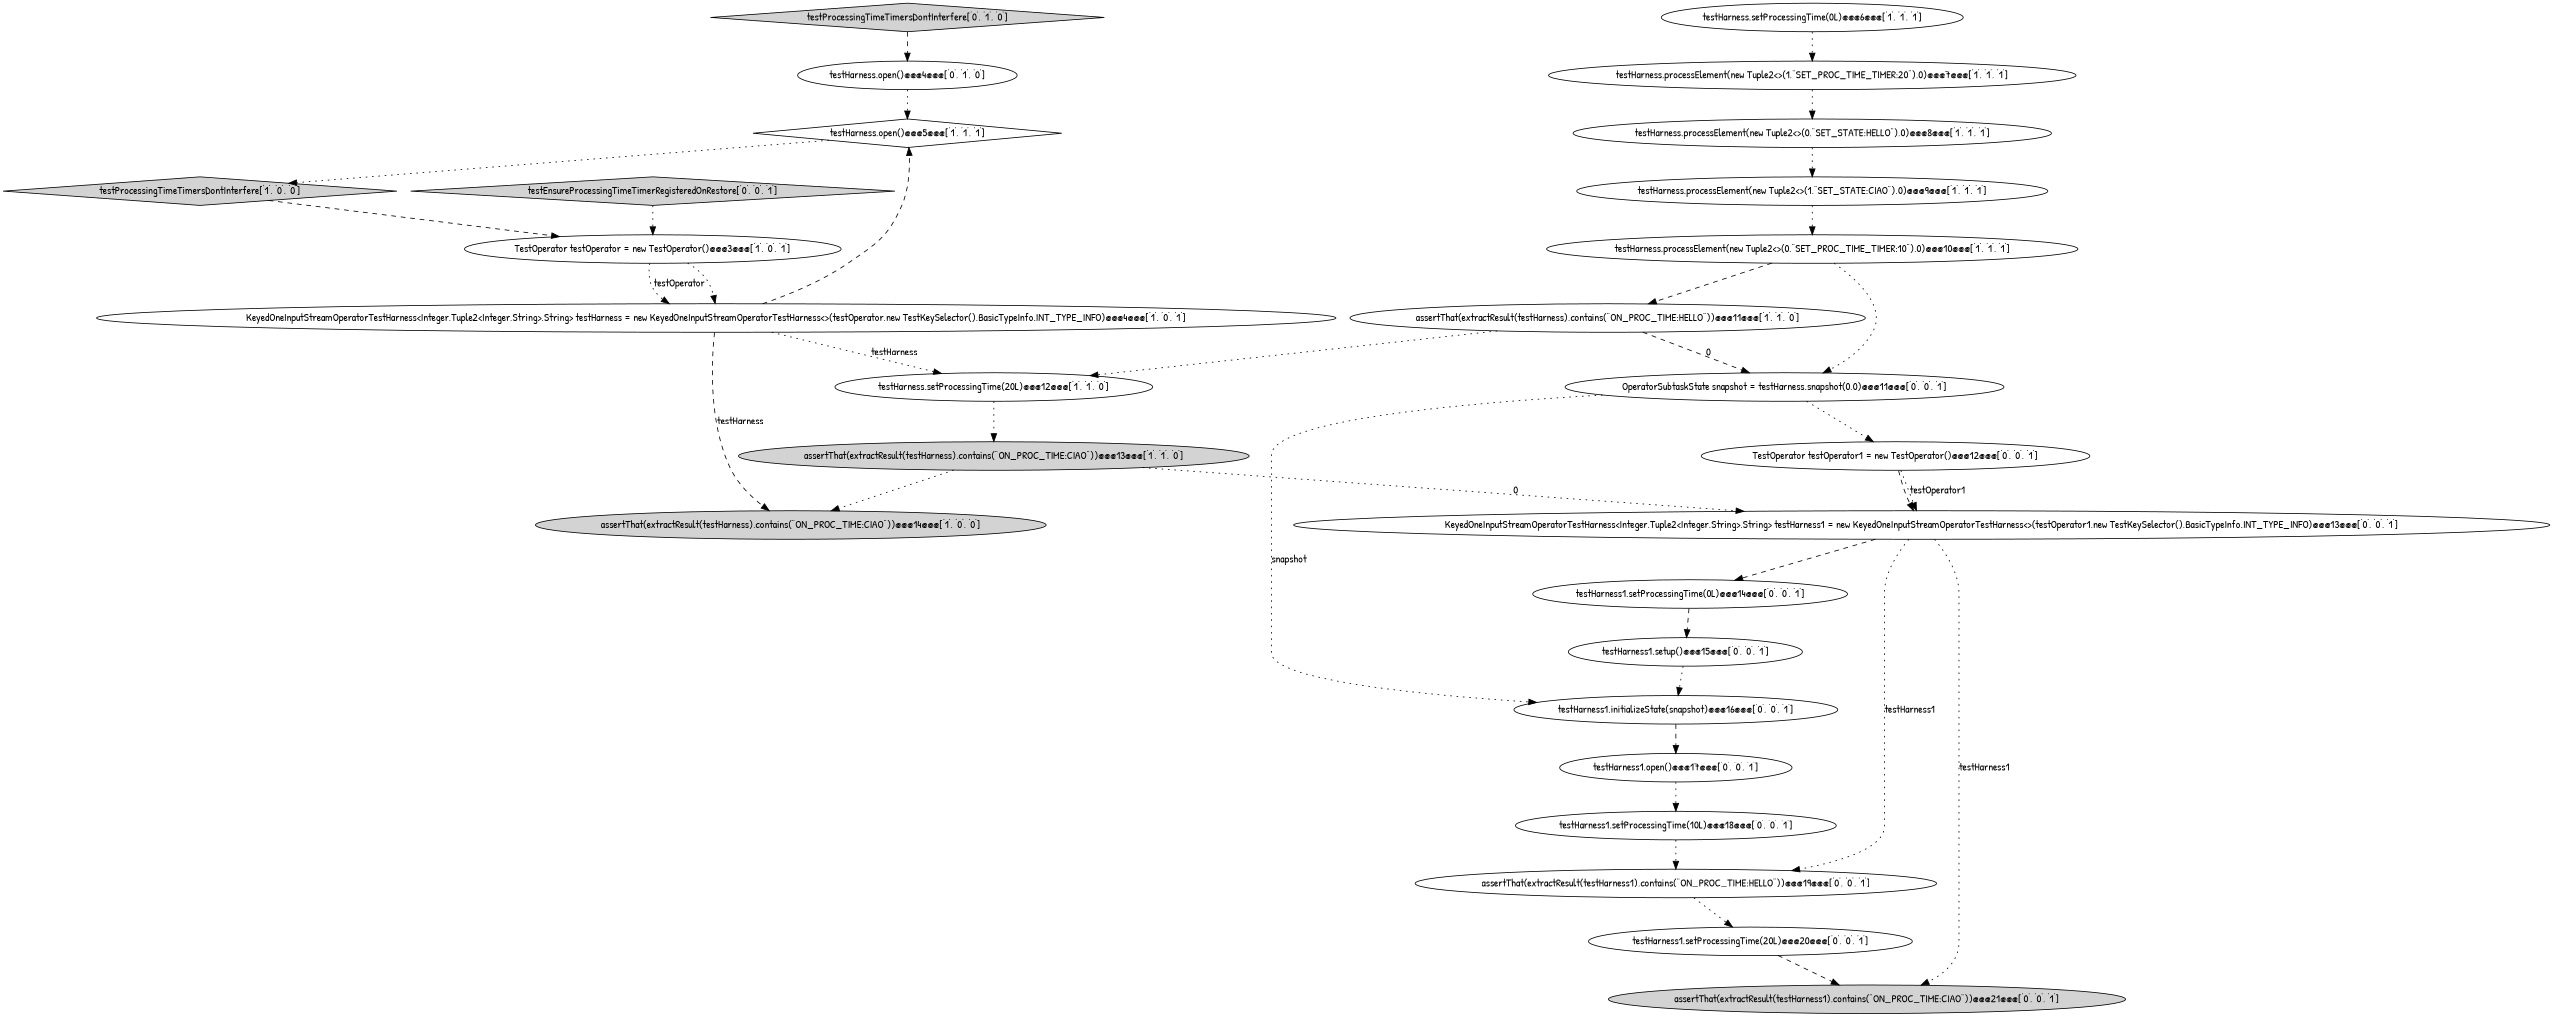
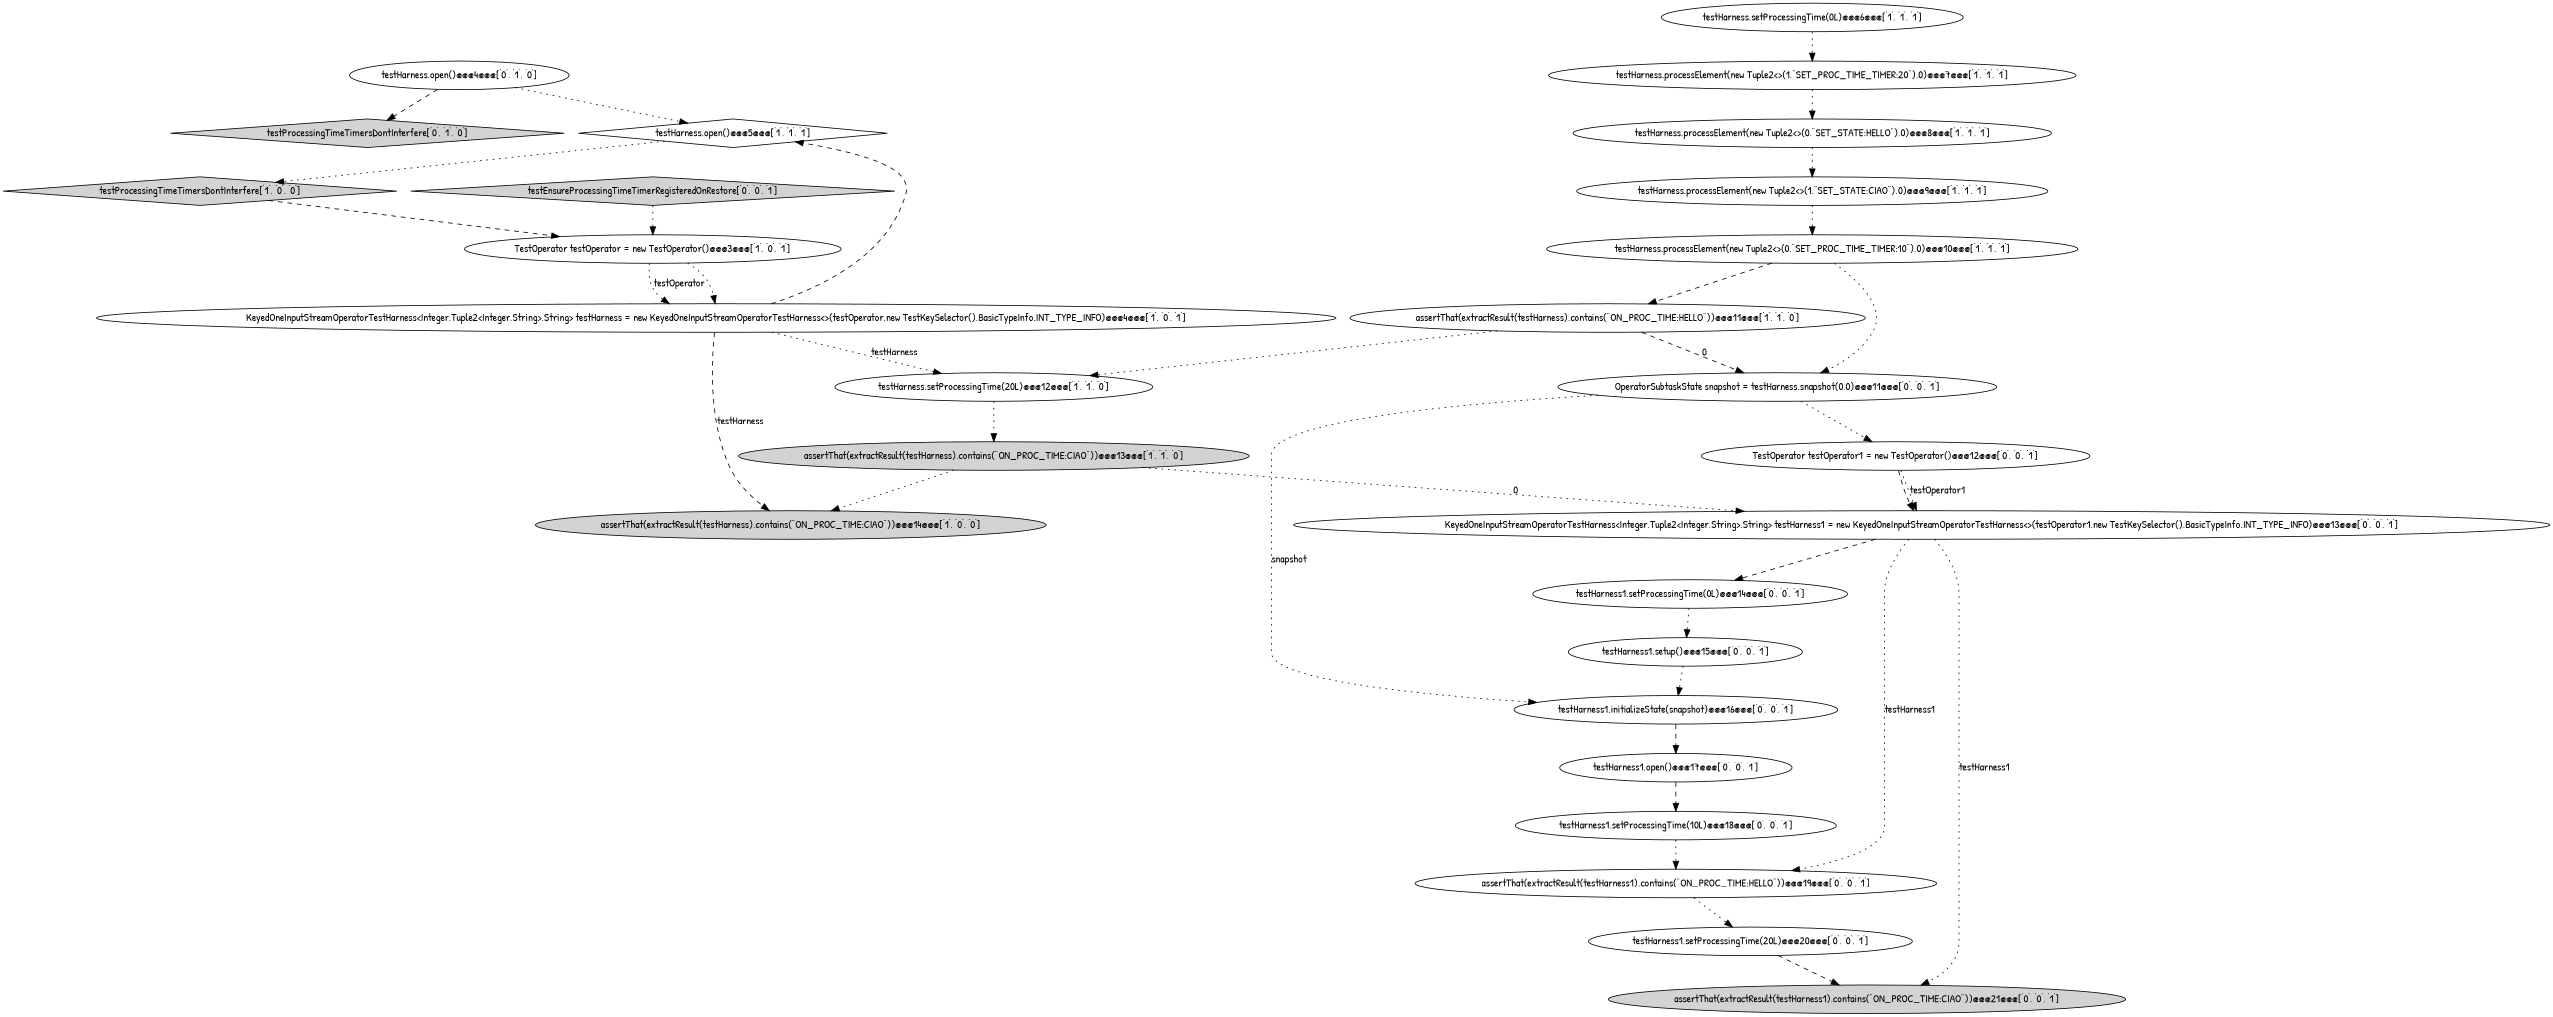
(907, 42) -> (416, 103)
(1688, 619) -> (1688, 619)
(1676, 793) -> (1676, 793)
